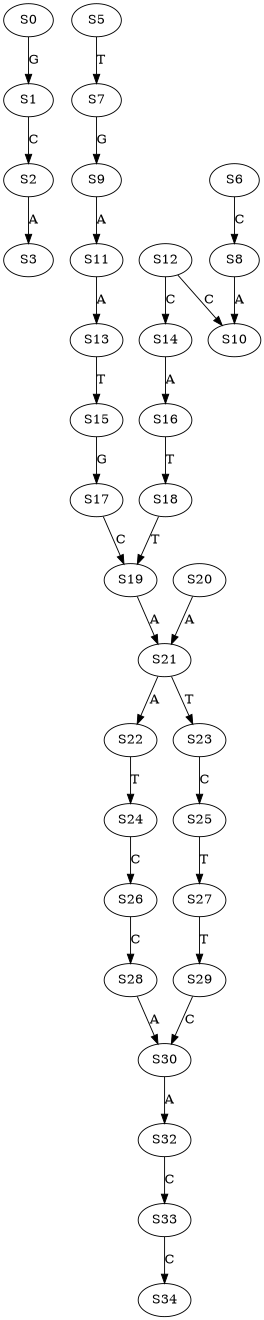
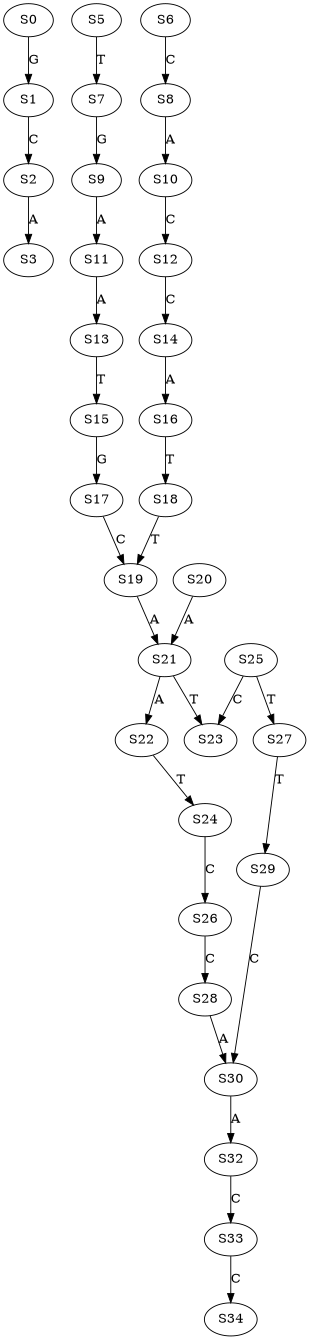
(197, 297) -> (166, 216)
(200, 776) -> (233, 696)
